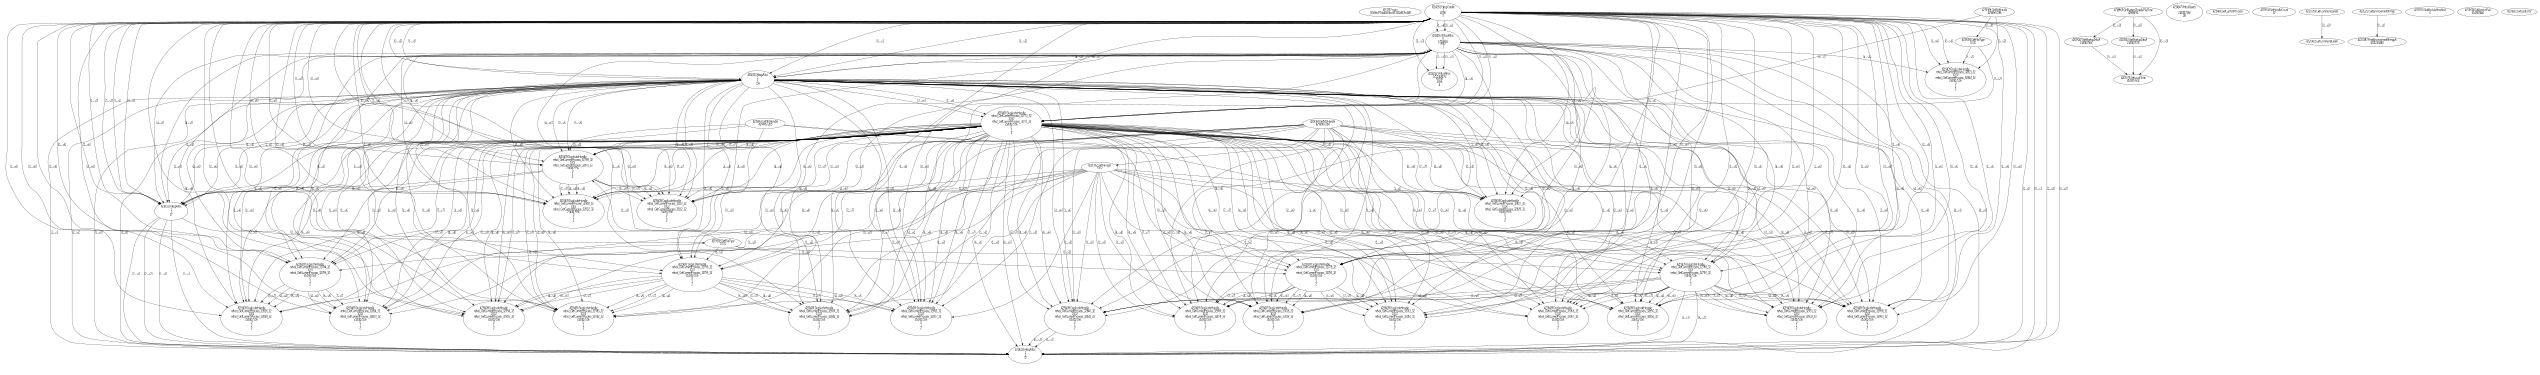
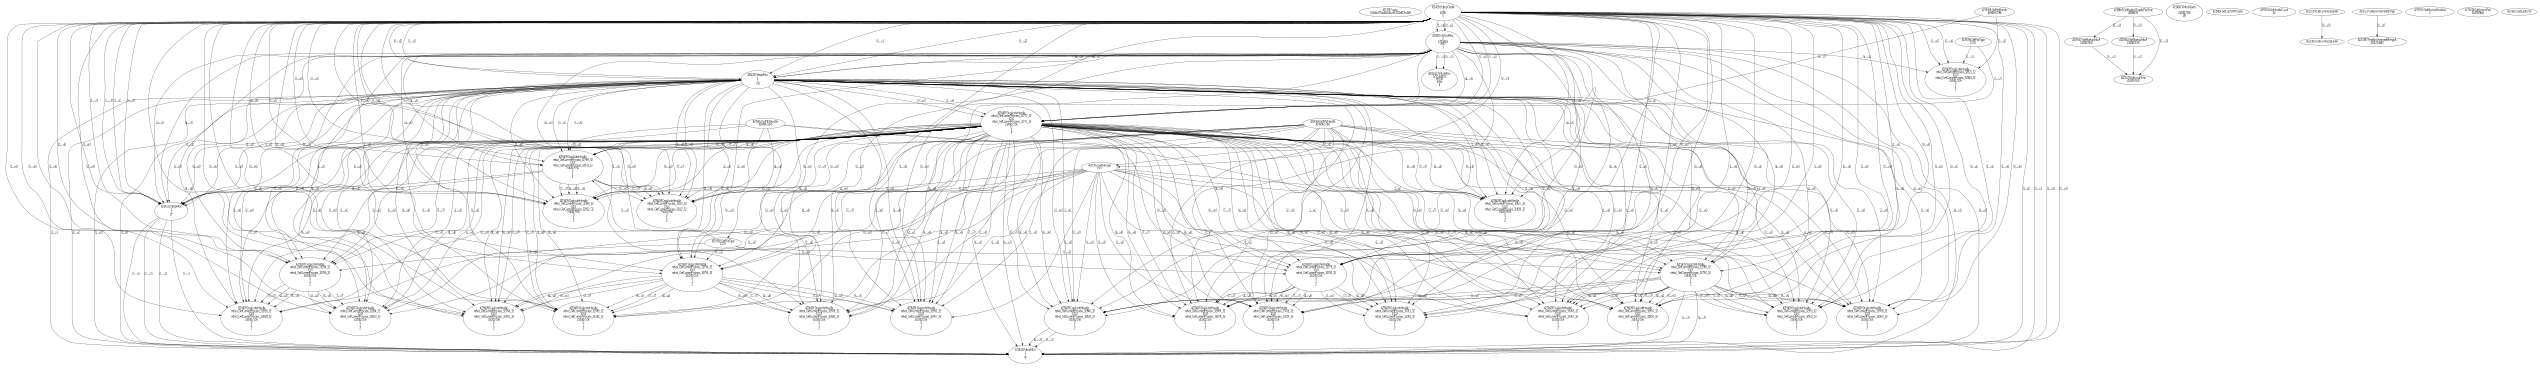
(1984, 26) -> none
(1413, 42) -> (1361, 147)
(441, 240) -> (767, 185)
